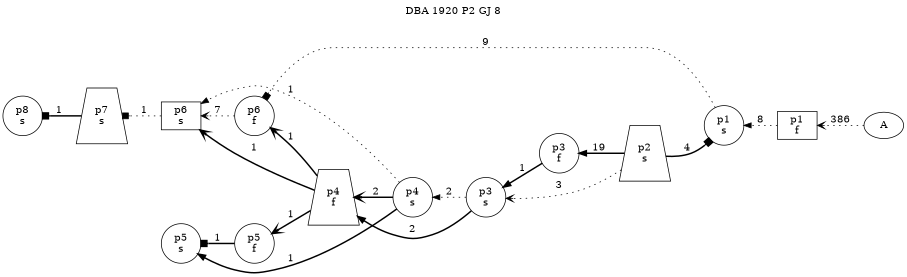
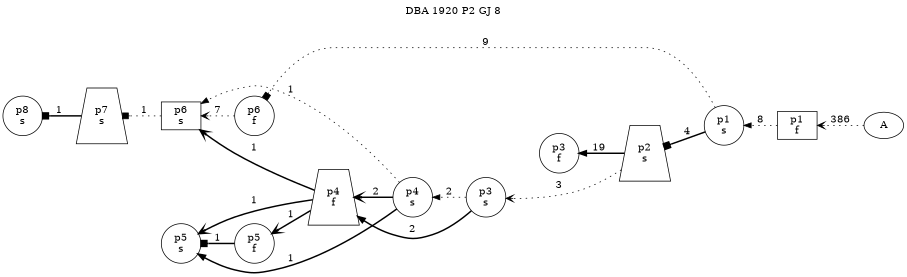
(298, 153) -> (258, 210)
(687, 155) -> (688, 138)
(526, 173) -> none
